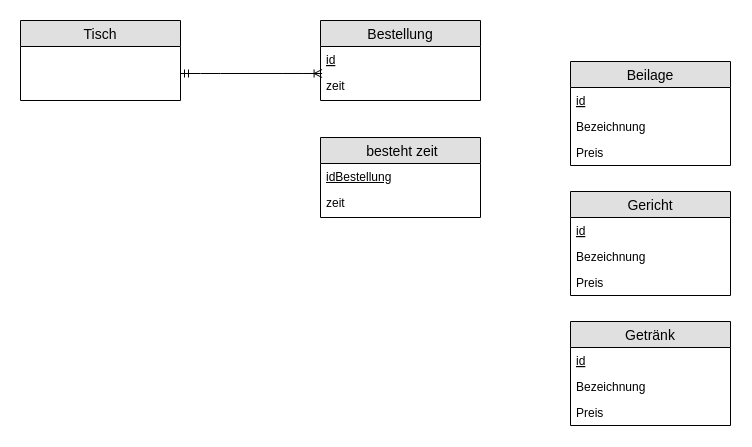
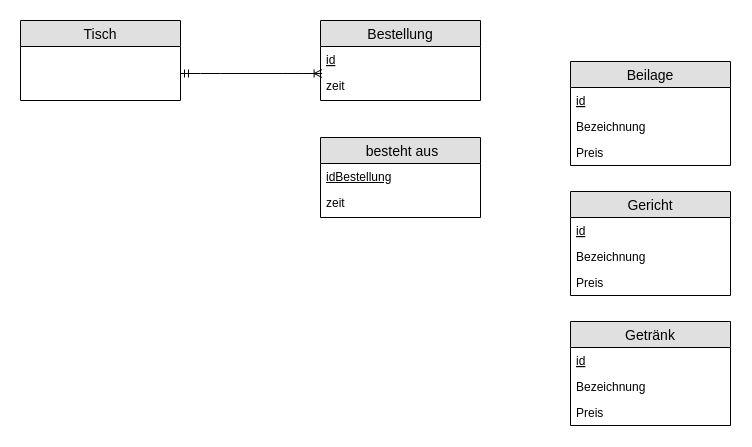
(400, 151) -> (400, 151)
